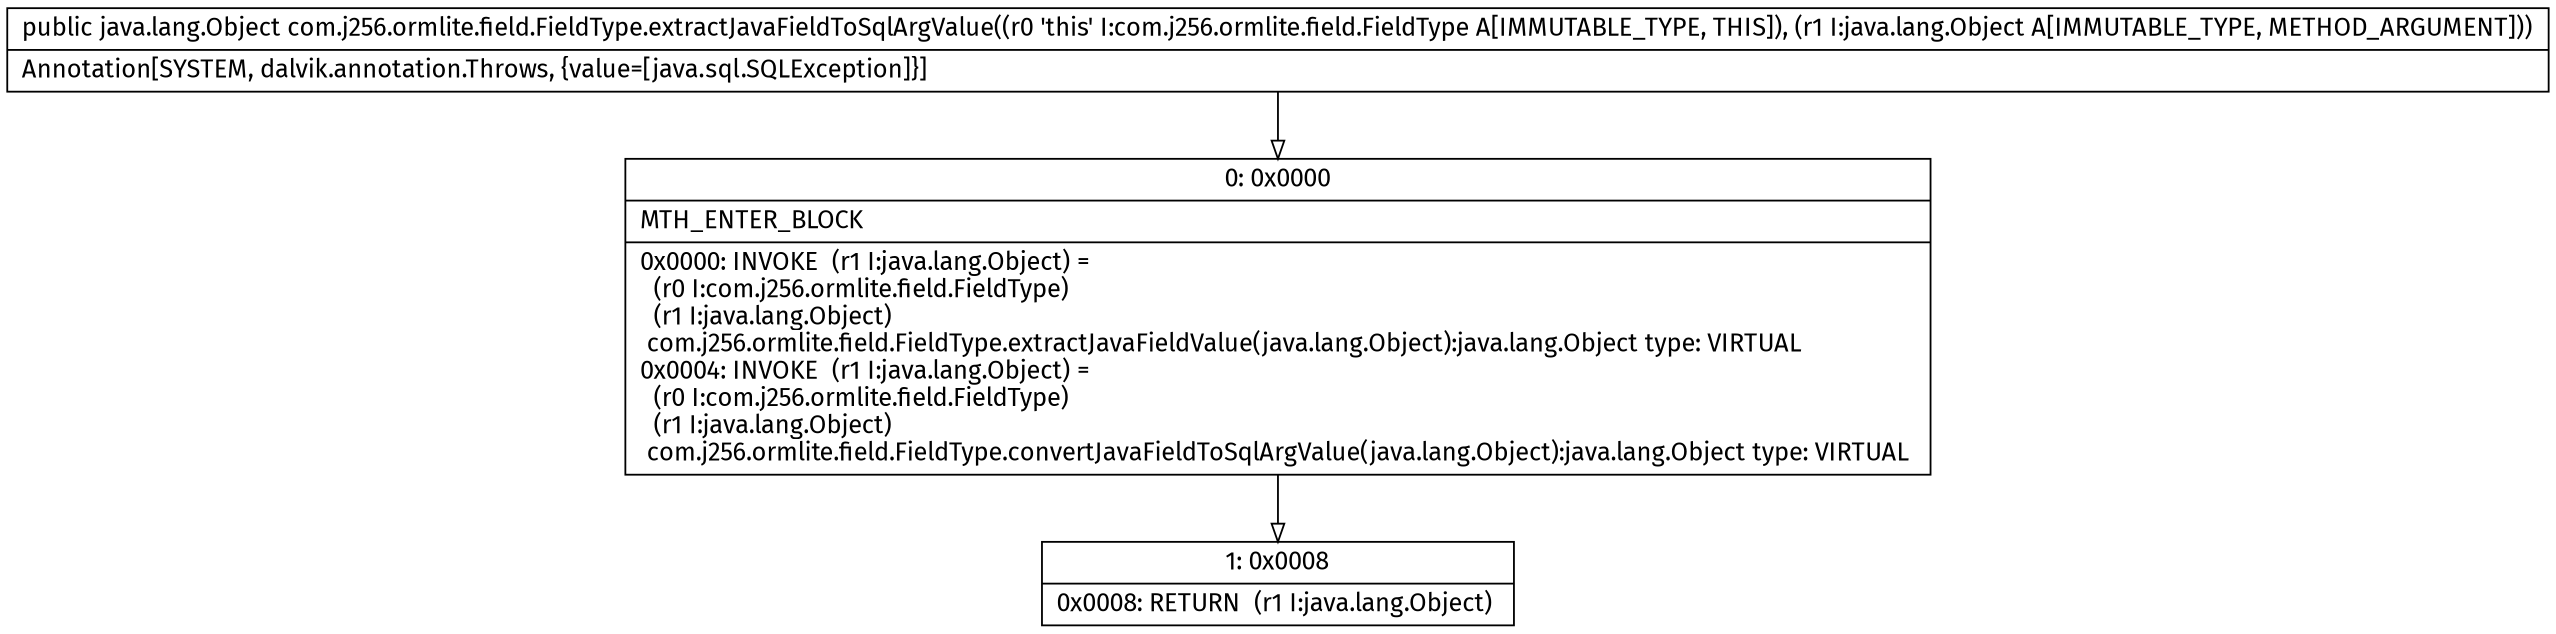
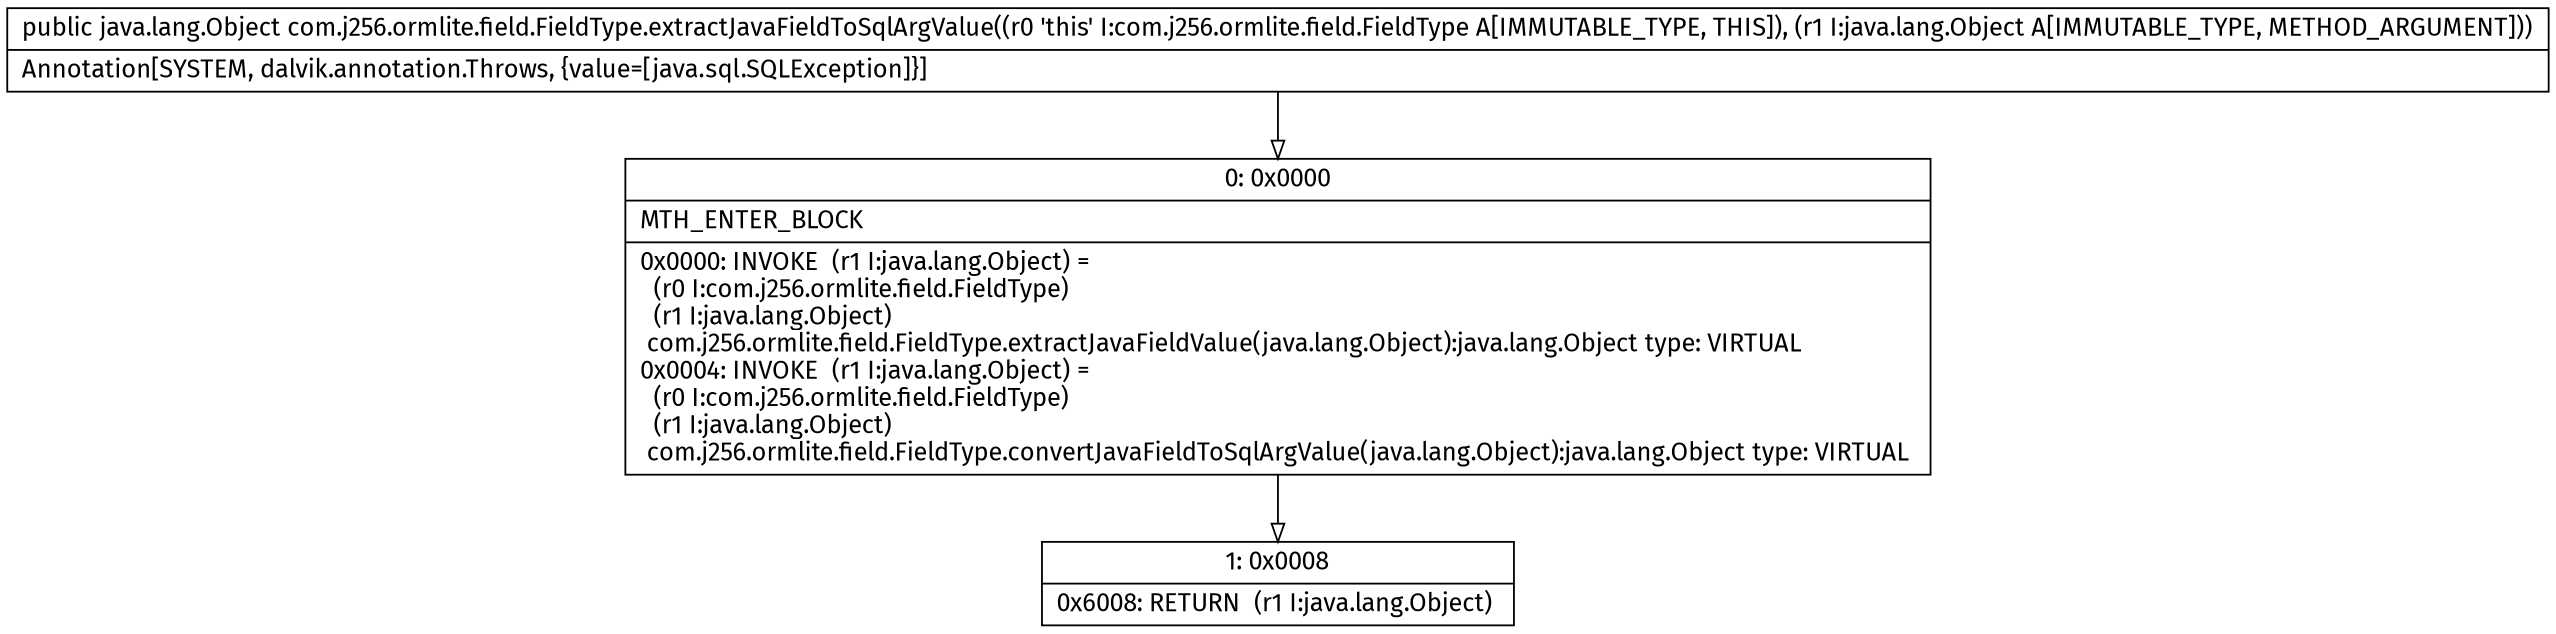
(1278, 604) -> (1278, 604)
